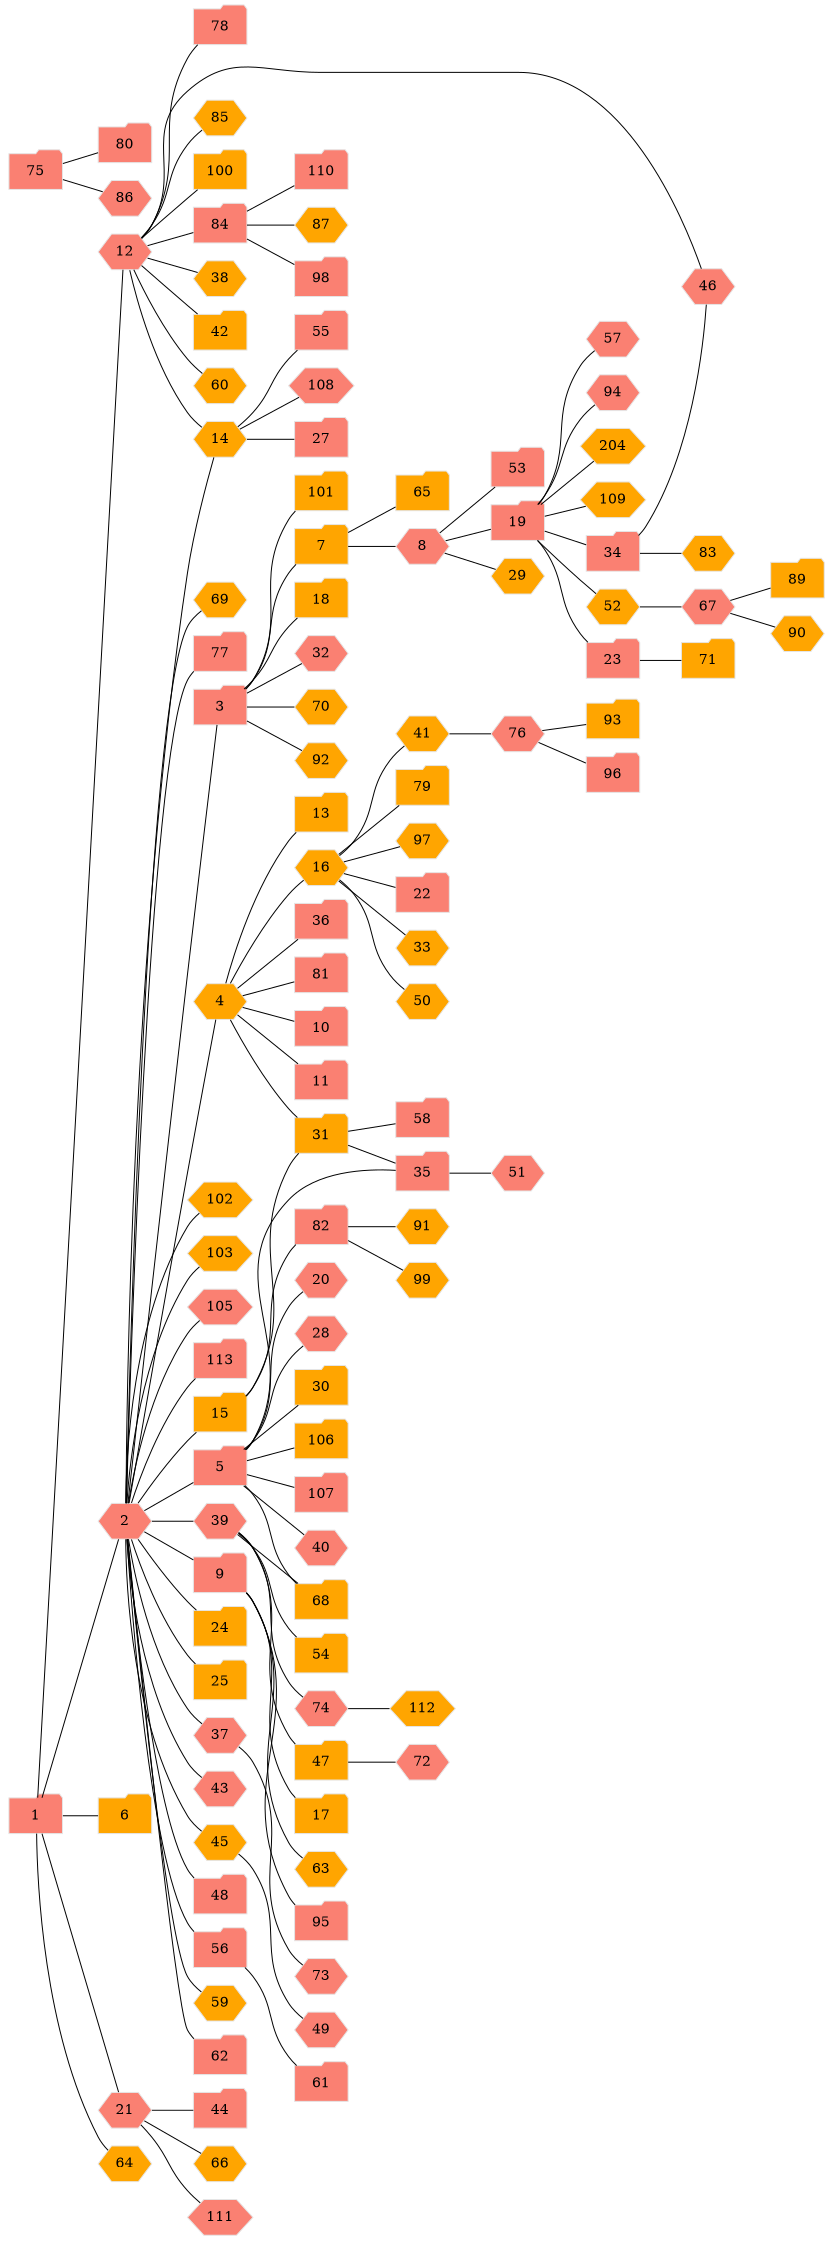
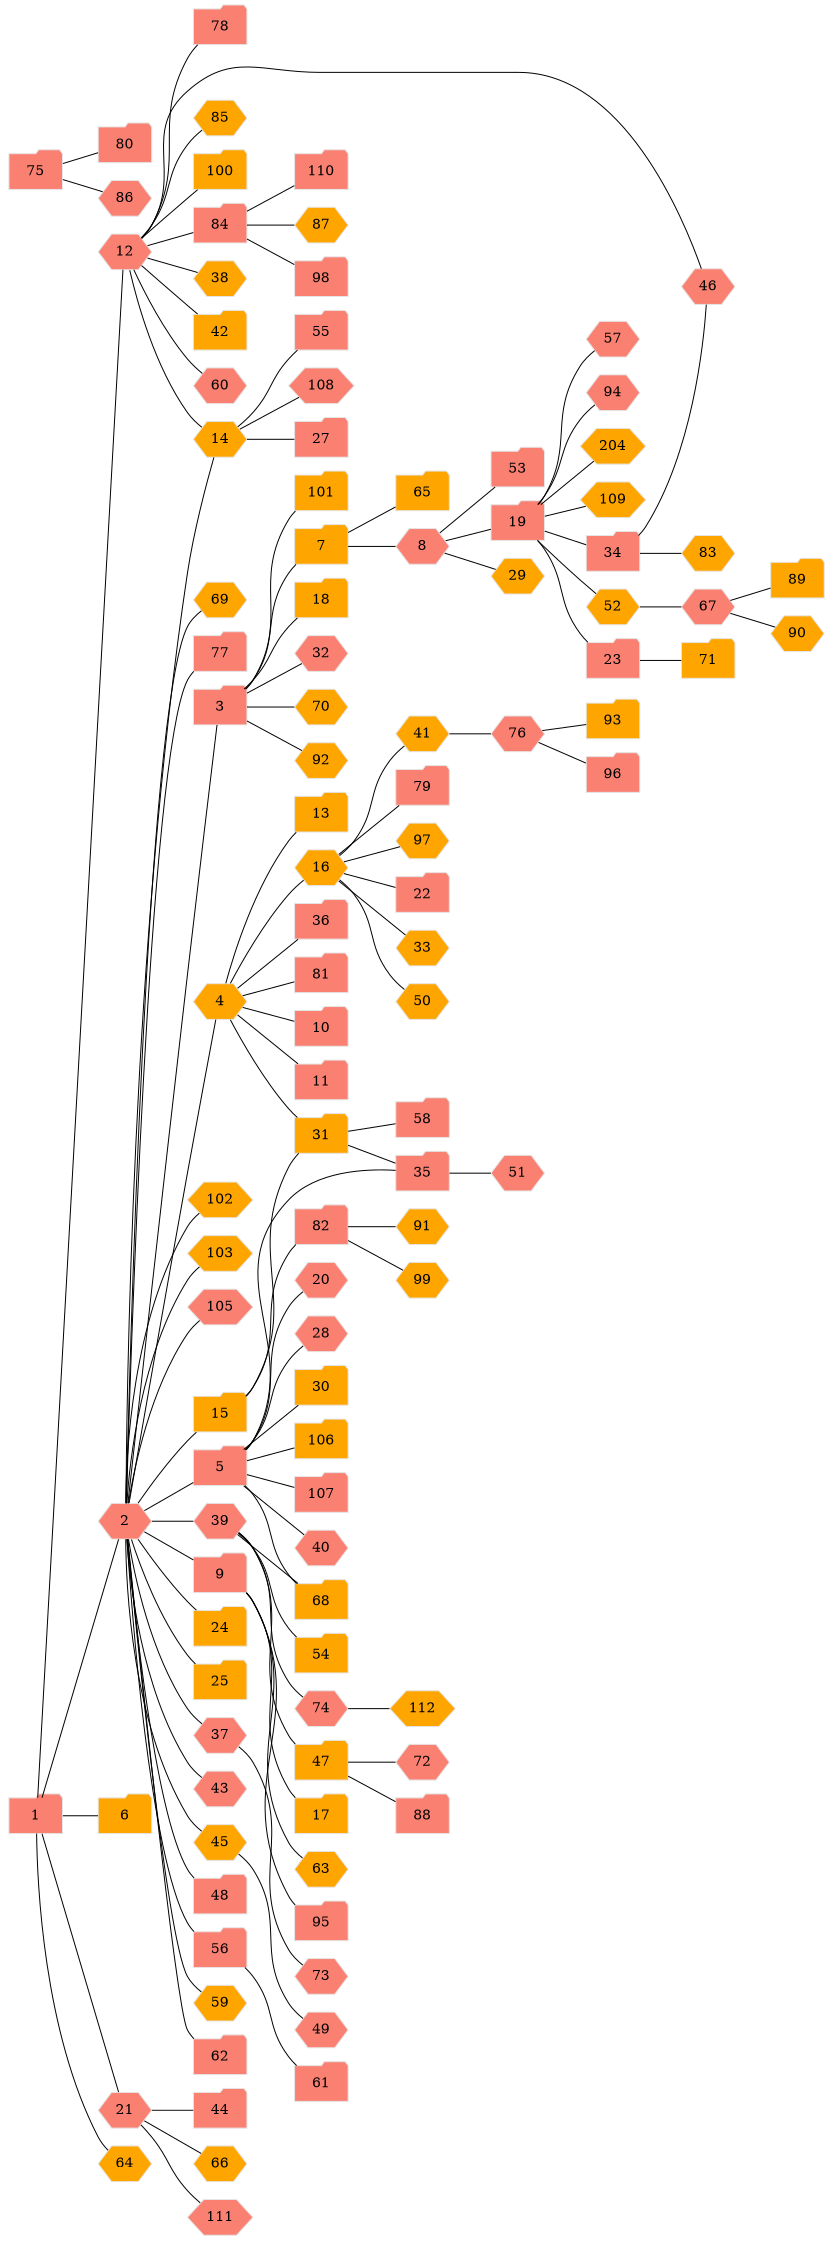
(220, 386) -> (220, 386)
(423, 787) -> (423, 787)
(220, 1361) -> none
none -> (423, 1816)
